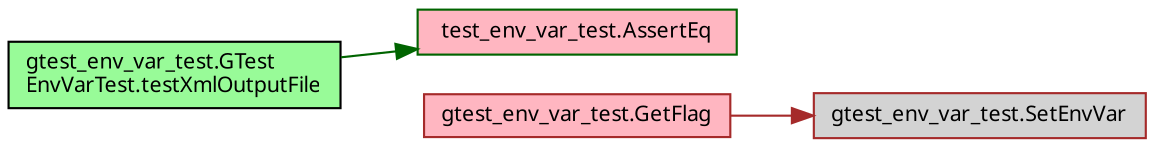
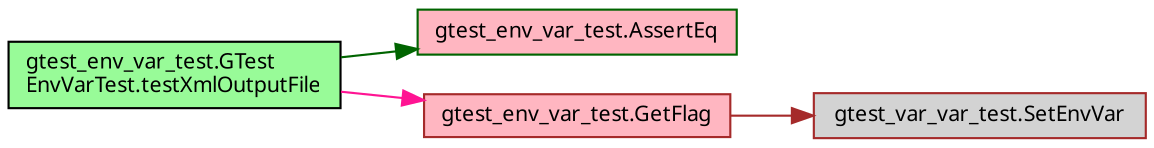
(577, 32) -> (577, 32)
none -> (372, 95)
(980, 116) -> (980, 116)
